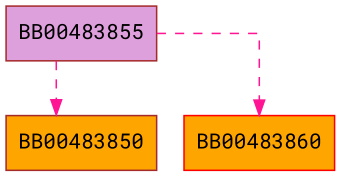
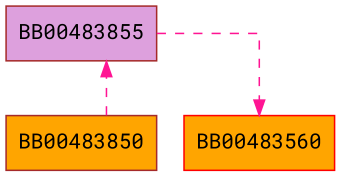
(56, 80) -> (106, 96)
(259, 143) -> (259, 143)
